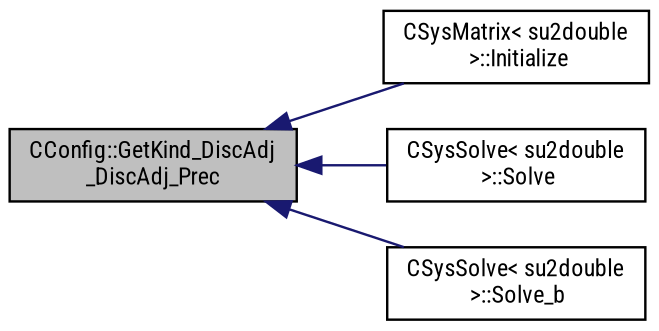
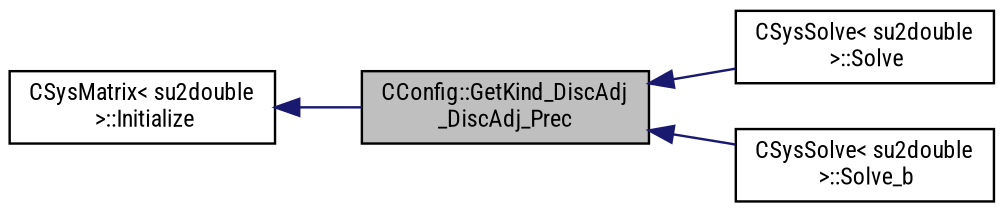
(346, 102) -> (331, 107)
